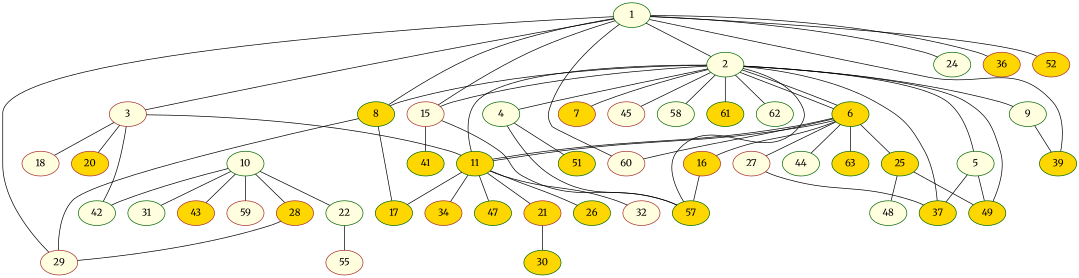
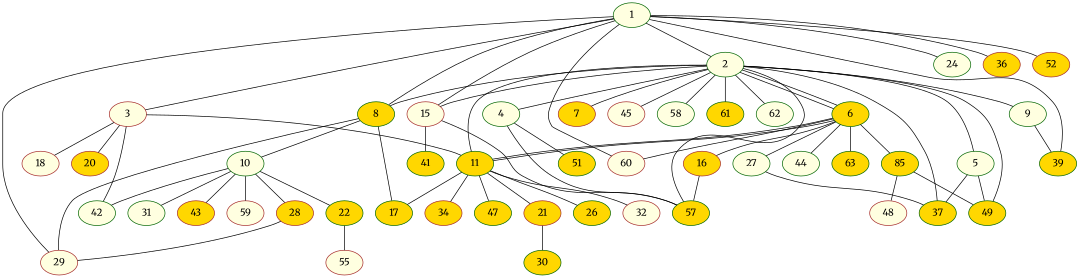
none -> (311, 139)
(751, 164) -> (751, 164)
(900, 164) -> (900, 164)
(344, 213) -> (344, 213)
(888, 213) -> (888, 213)
